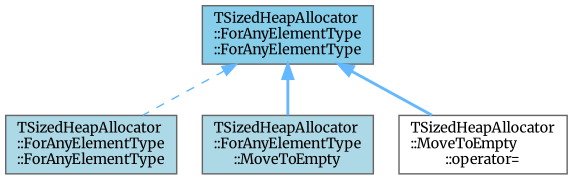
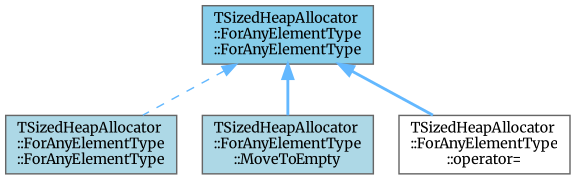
(483, 145) -> (484, 145)
